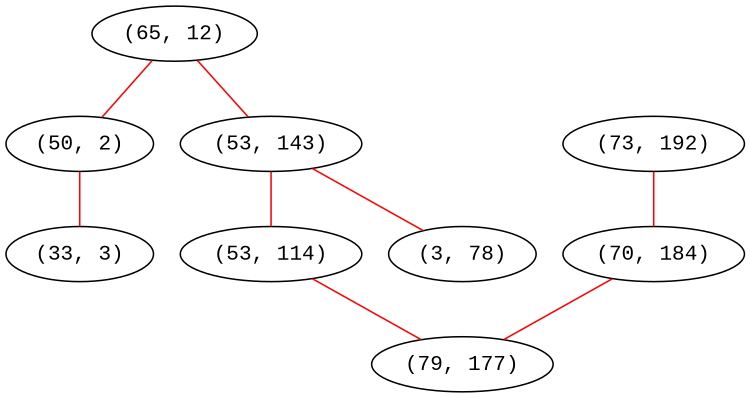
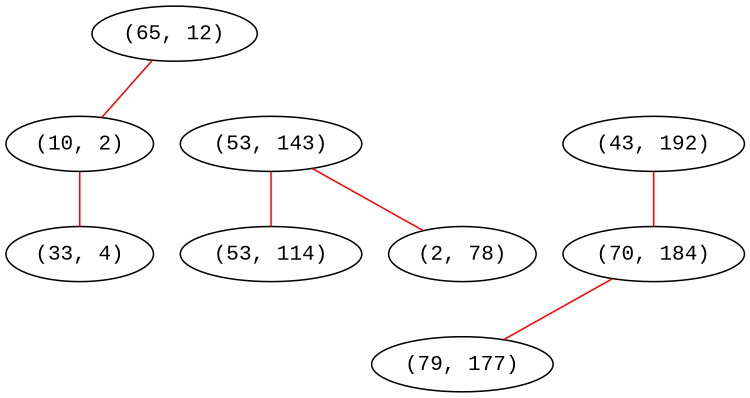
(223, 89) -> none
(80, 144) -> (80, 144)
(654, 144) -> (654, 144)
(80, 254) -> (80, 254)
(462, 254) -> (462, 254)
(367, 309) -> none
